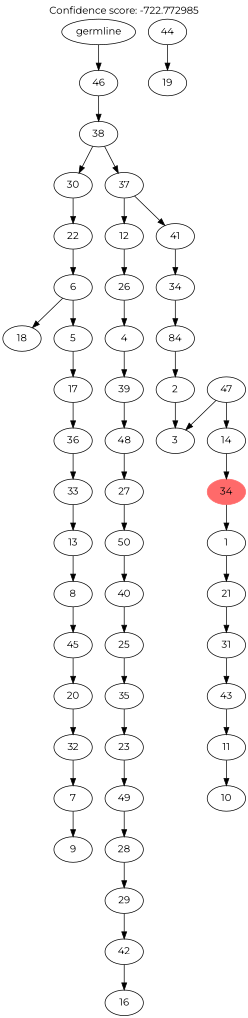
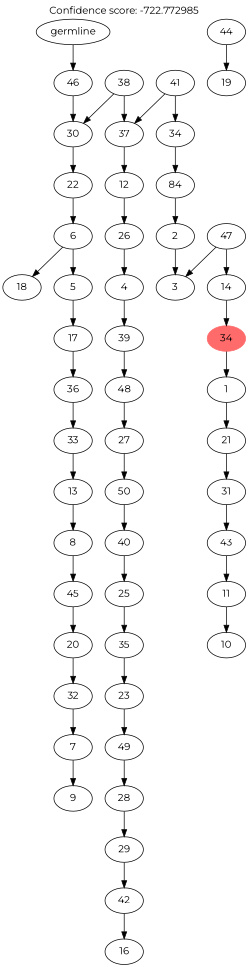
(99, 105) -> (73, 105)
(147, 208) -> (152, 106)
